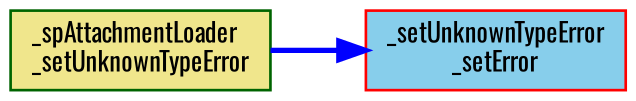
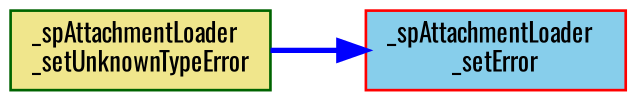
(496, 50) -> (496, 50)
